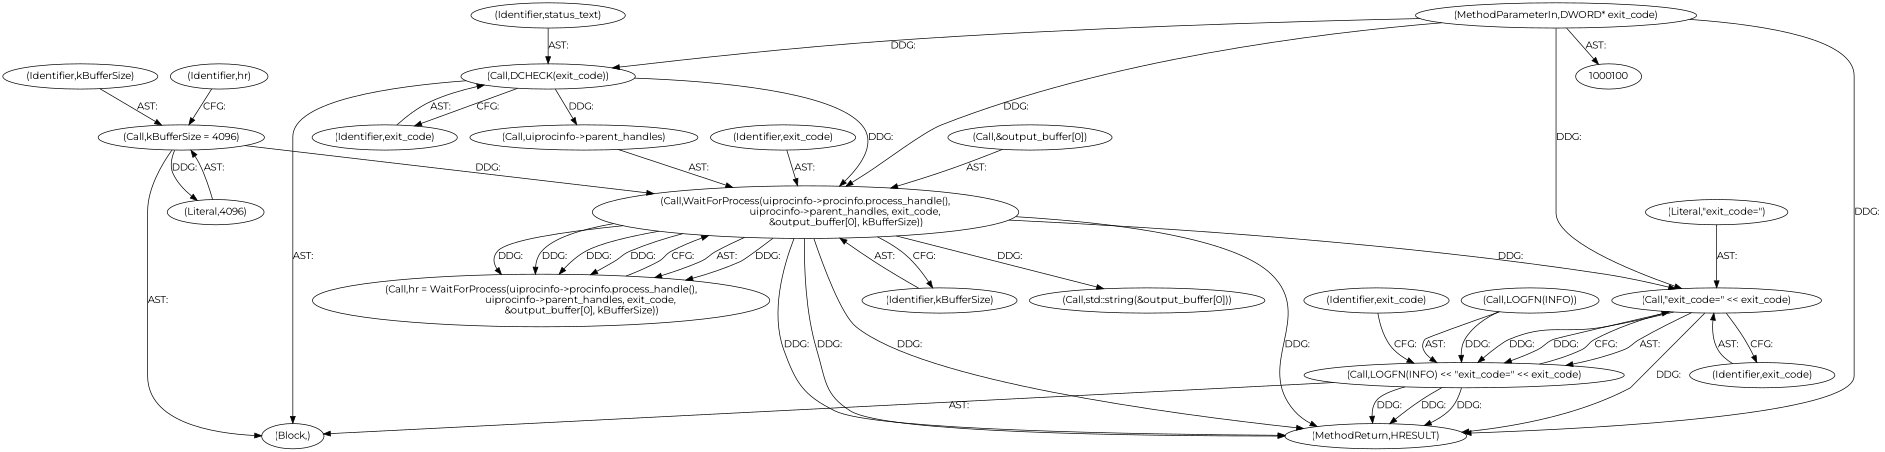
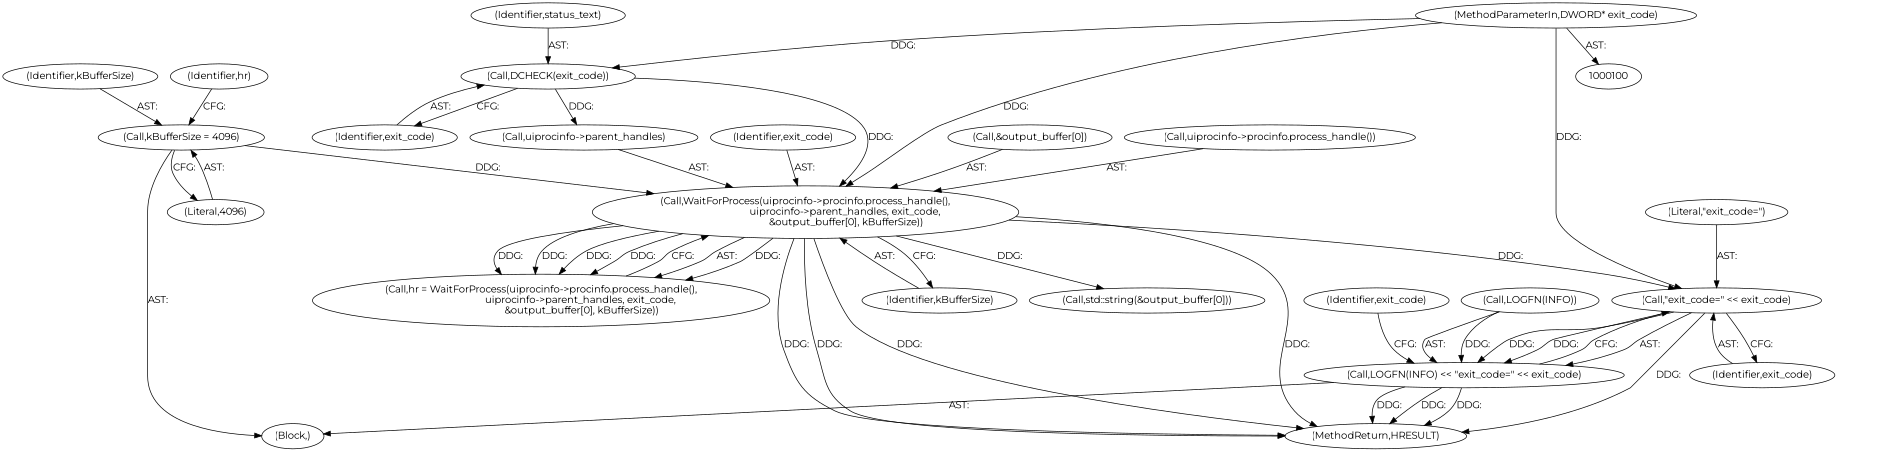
none -> (1270, 137)
(186, 168) -> (186, 168)
(293, 181) -> none
(1854, 331) -> none
